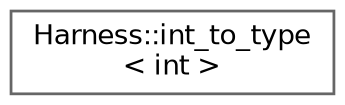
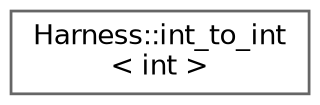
(172, 52) -> (160, 52)
